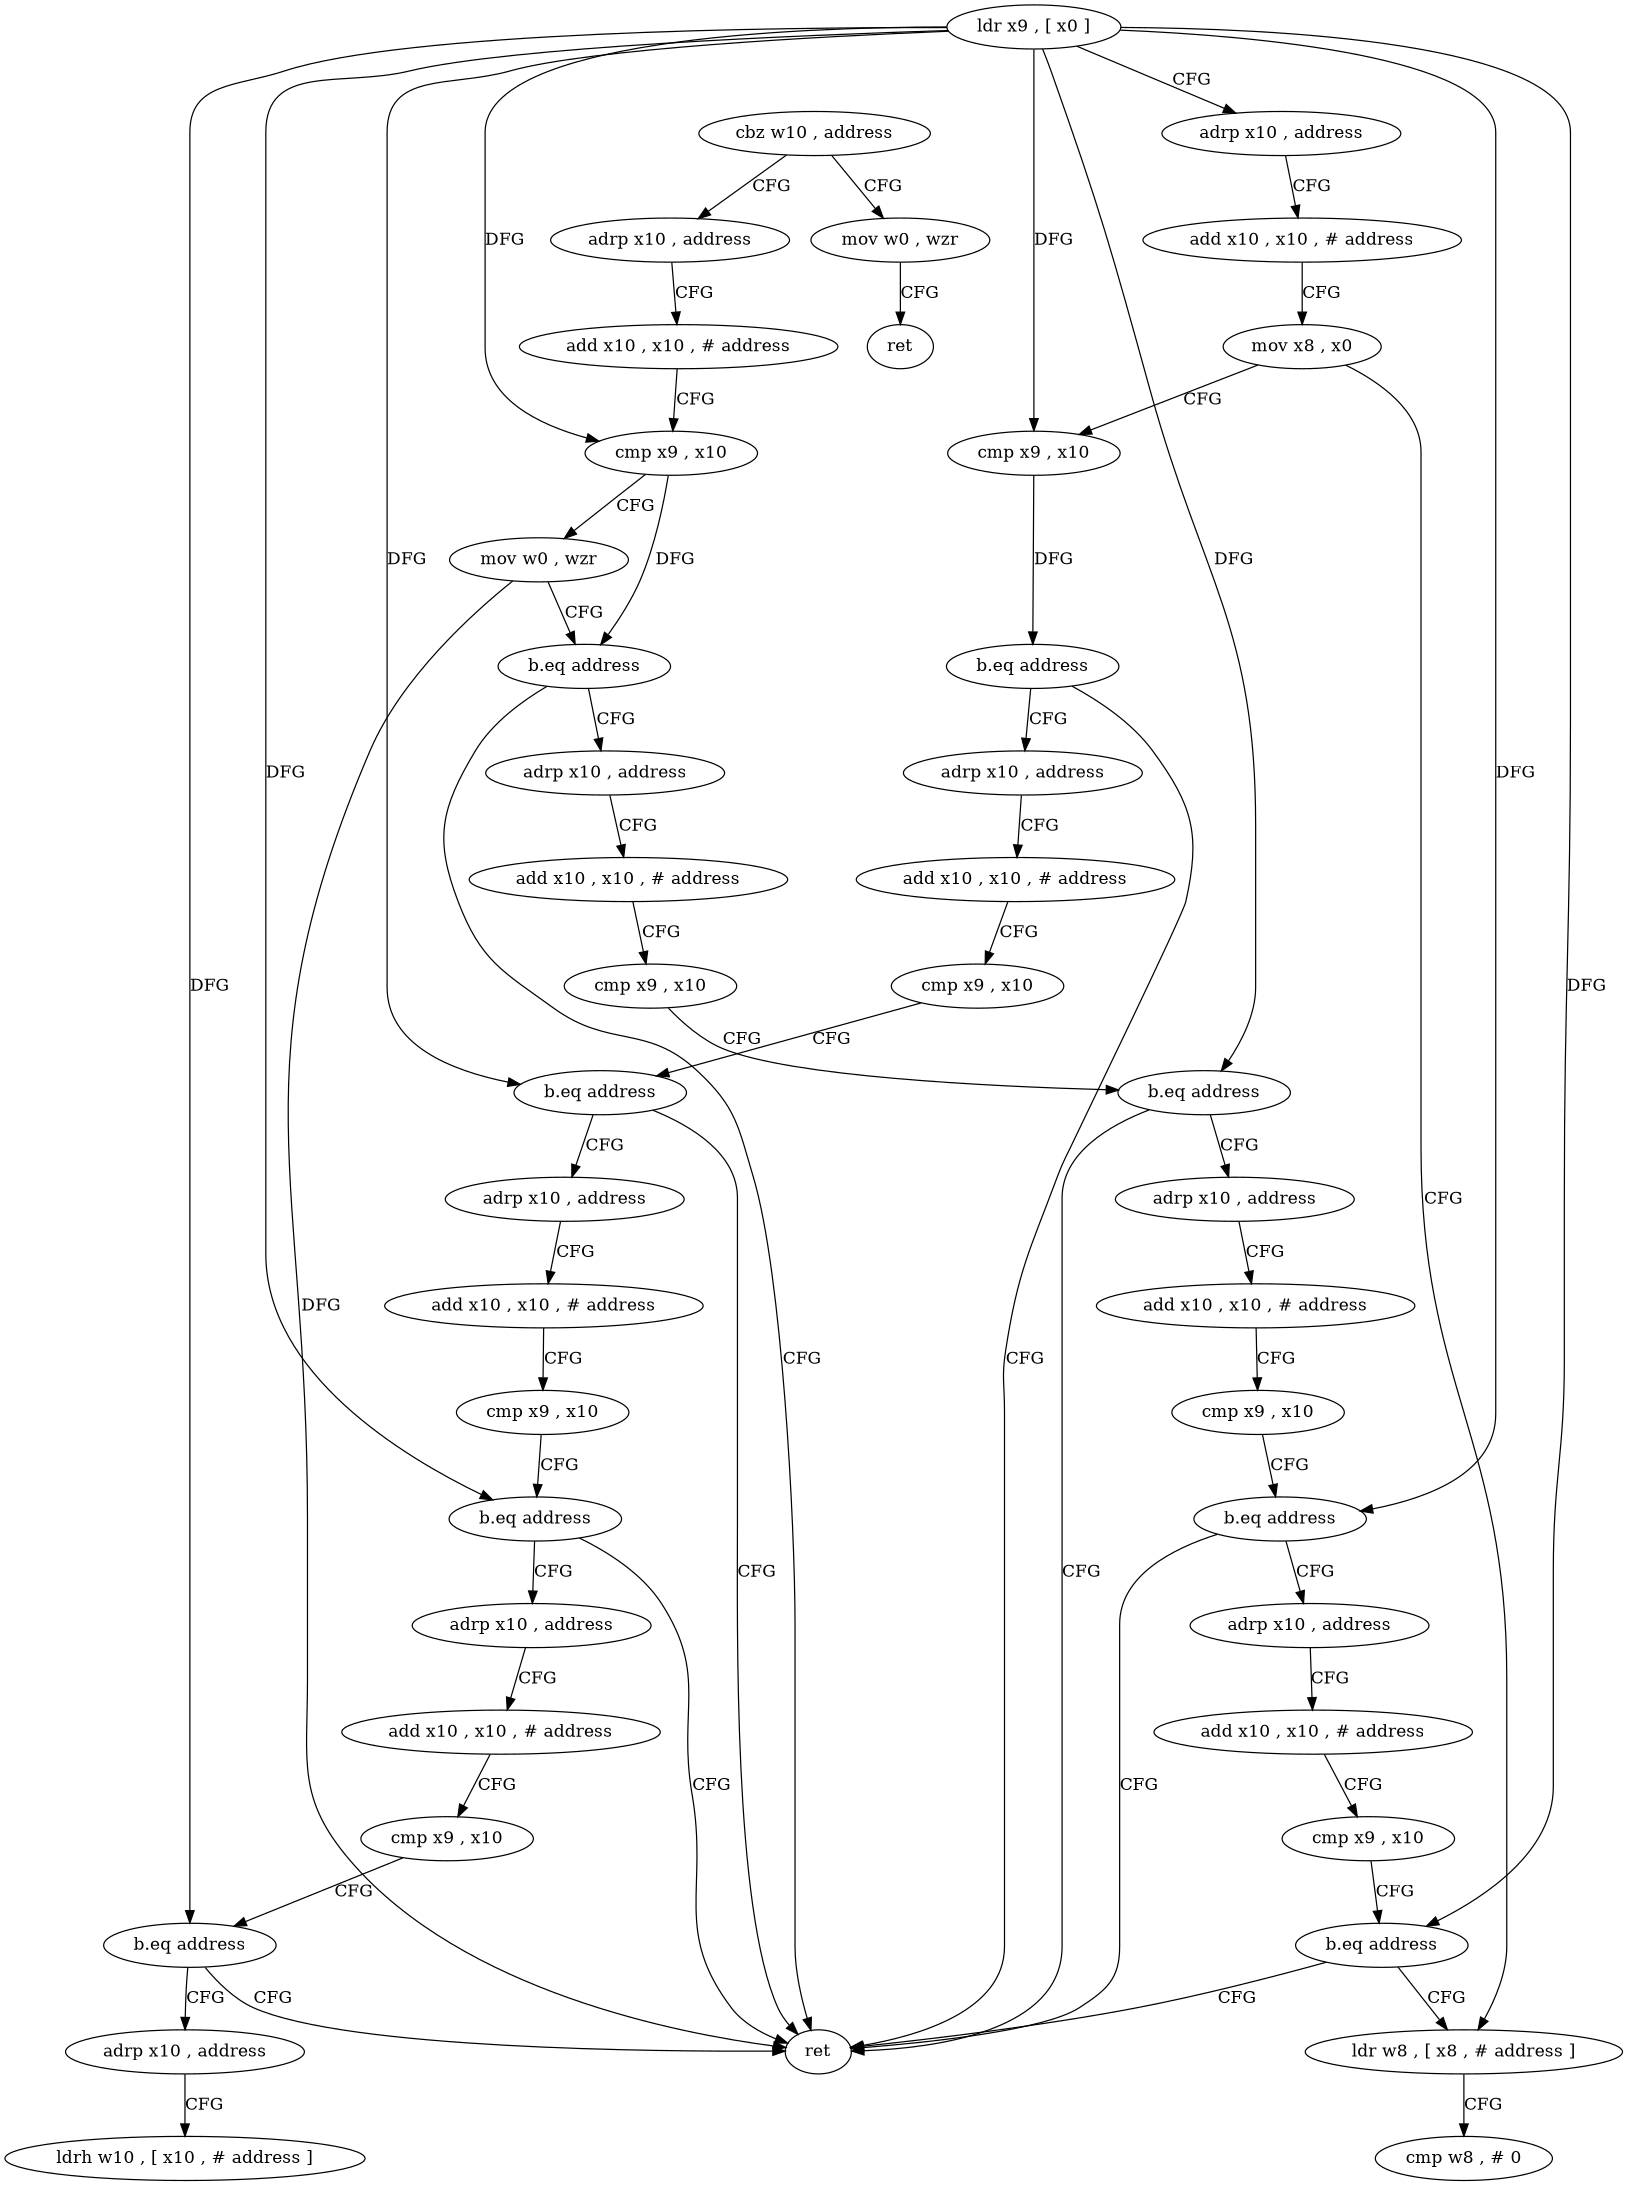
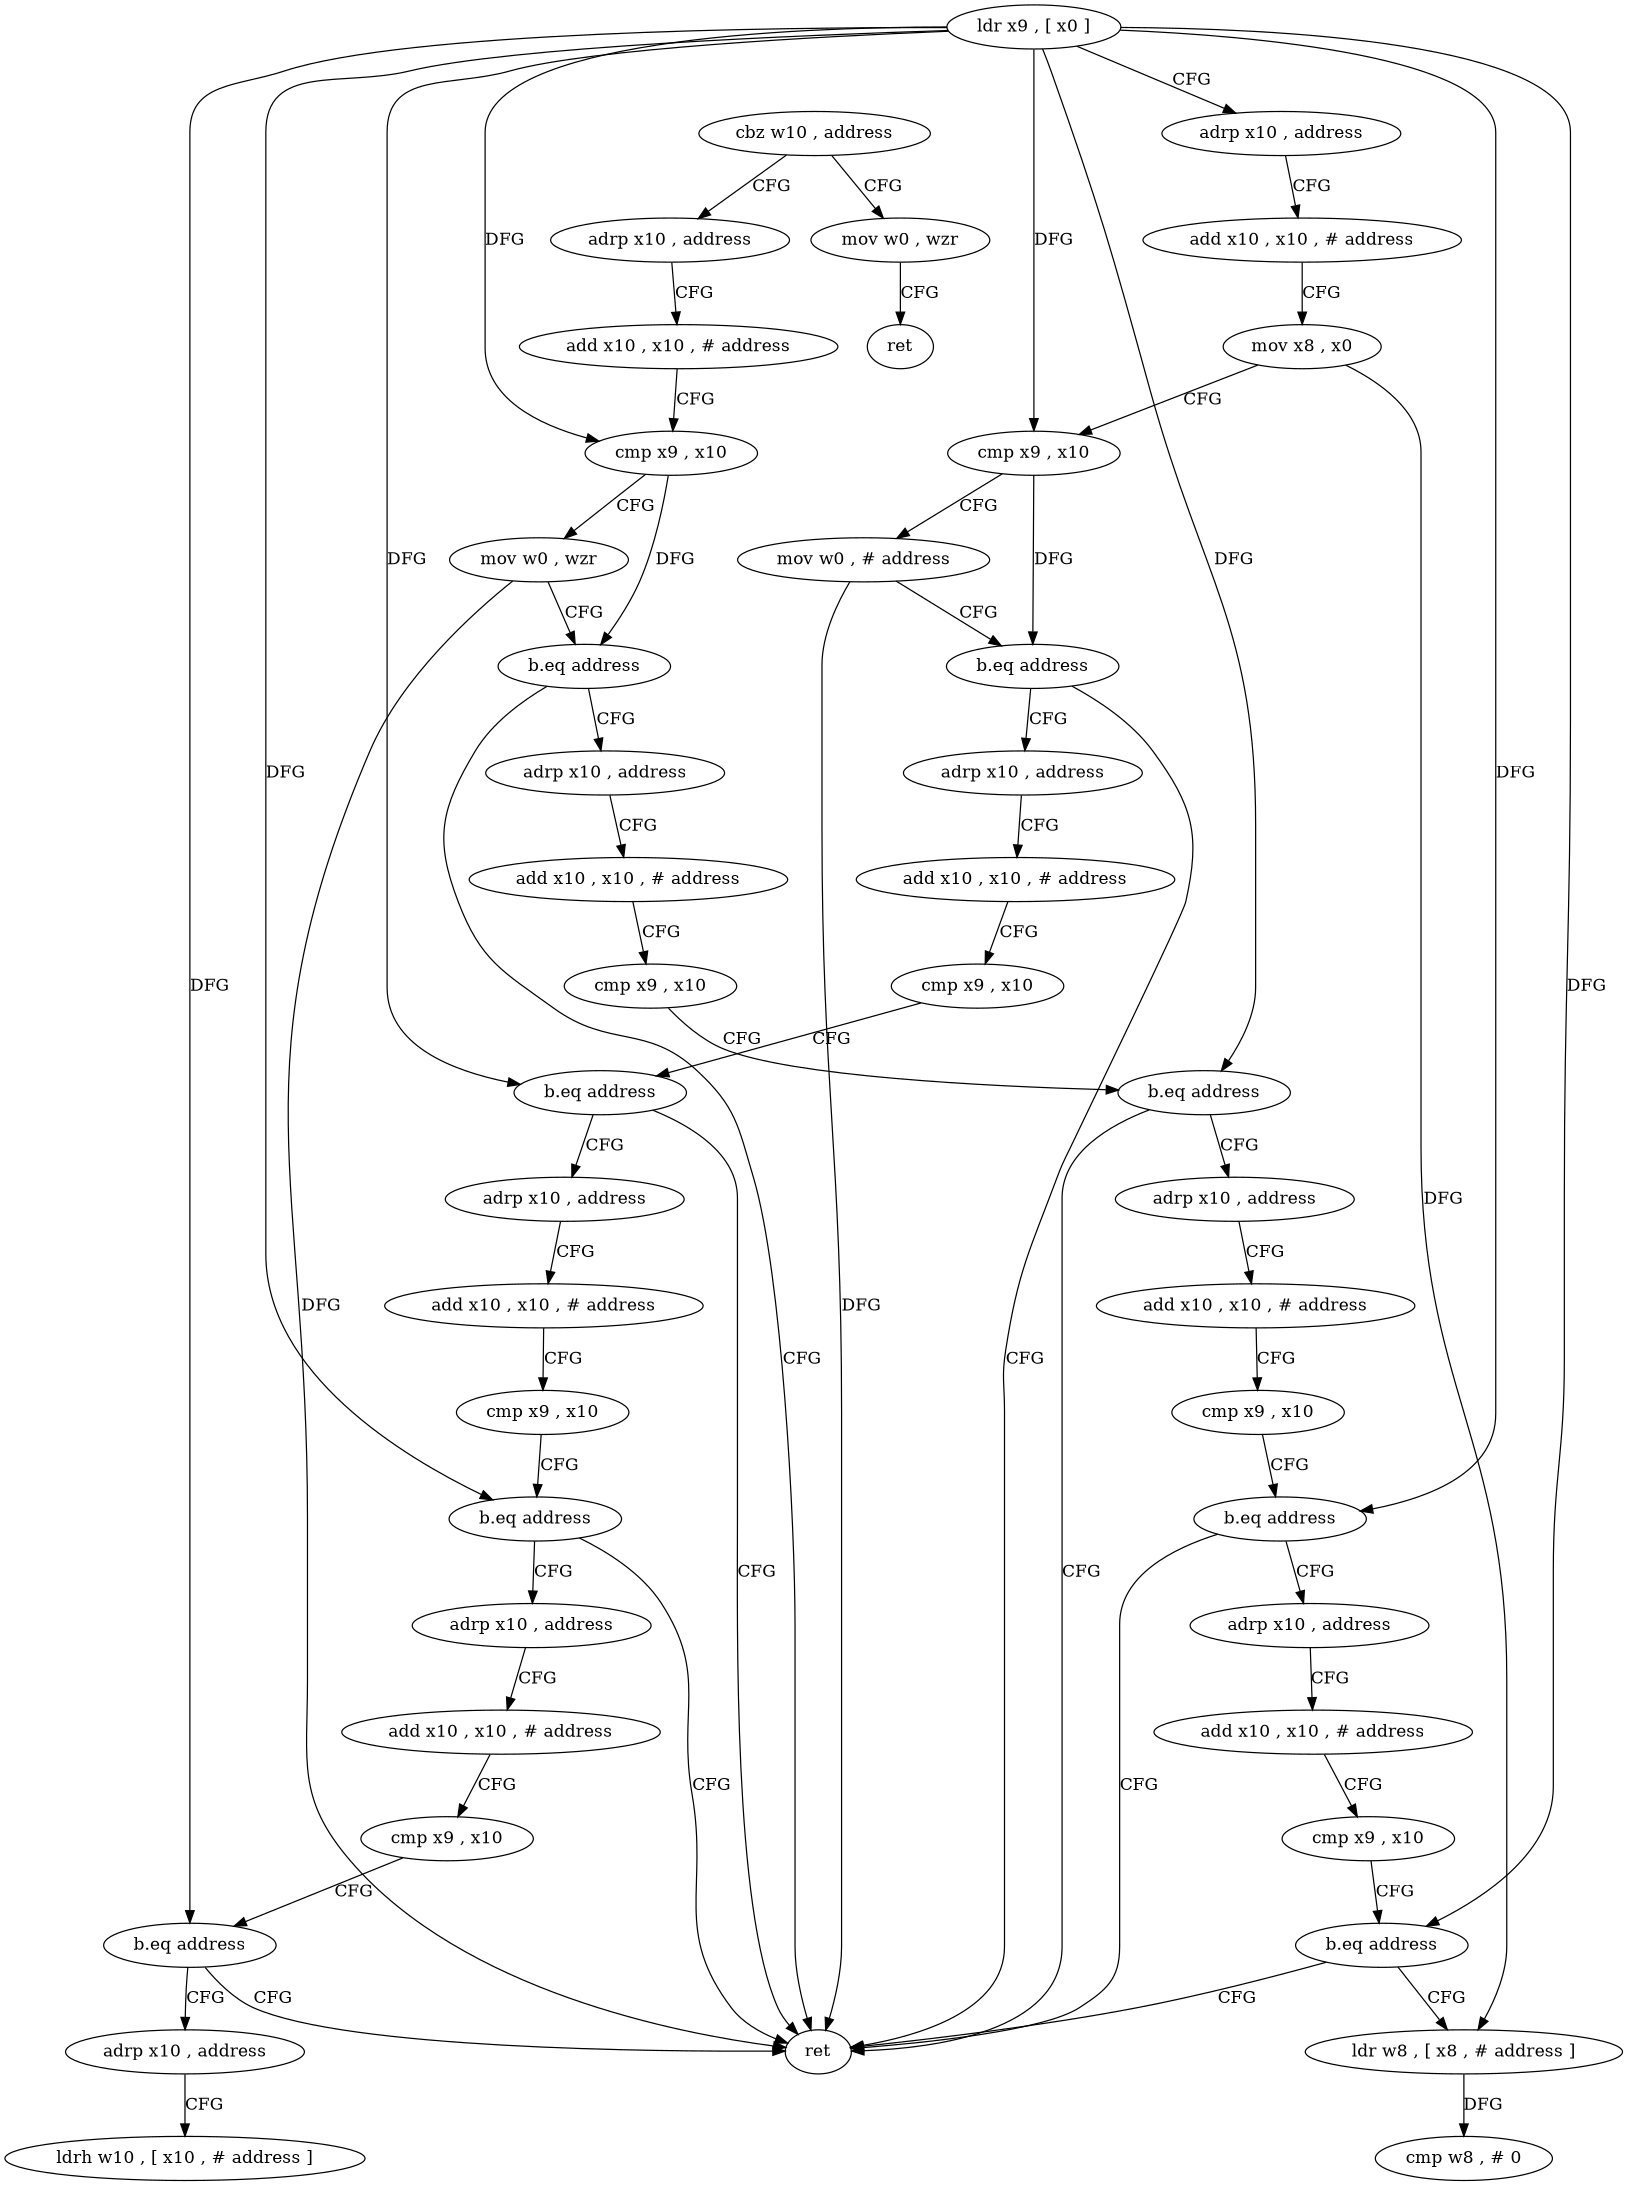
none -> (864, 560)
(1444, 1199) -> (1444, 1199)
(1483, 2105) -> (1483, 2105)
